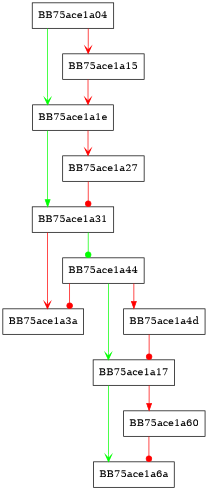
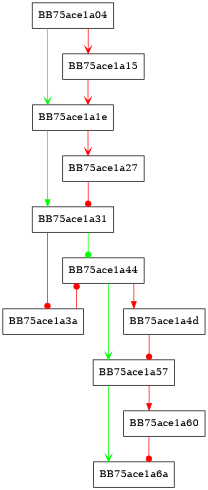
(47, 268) -> (47, 268)
(70, 293) -> (77, 299)
(134, 373) -> (134, 373)
